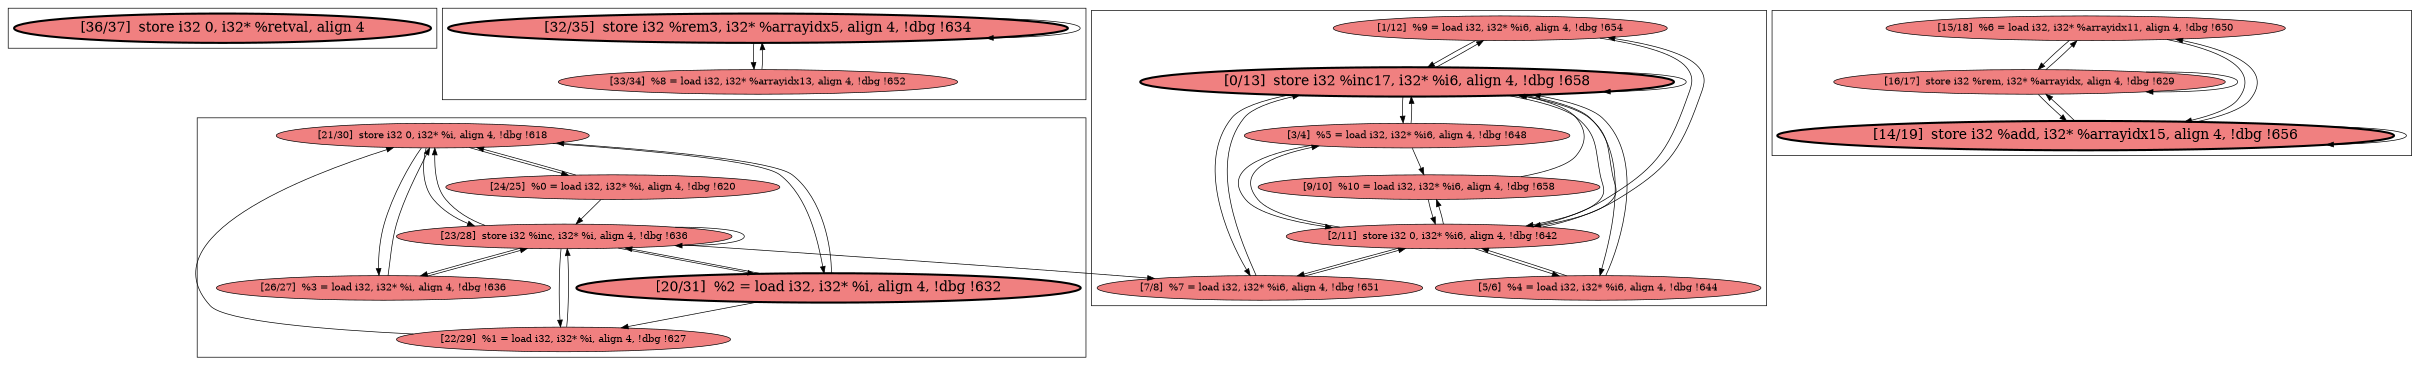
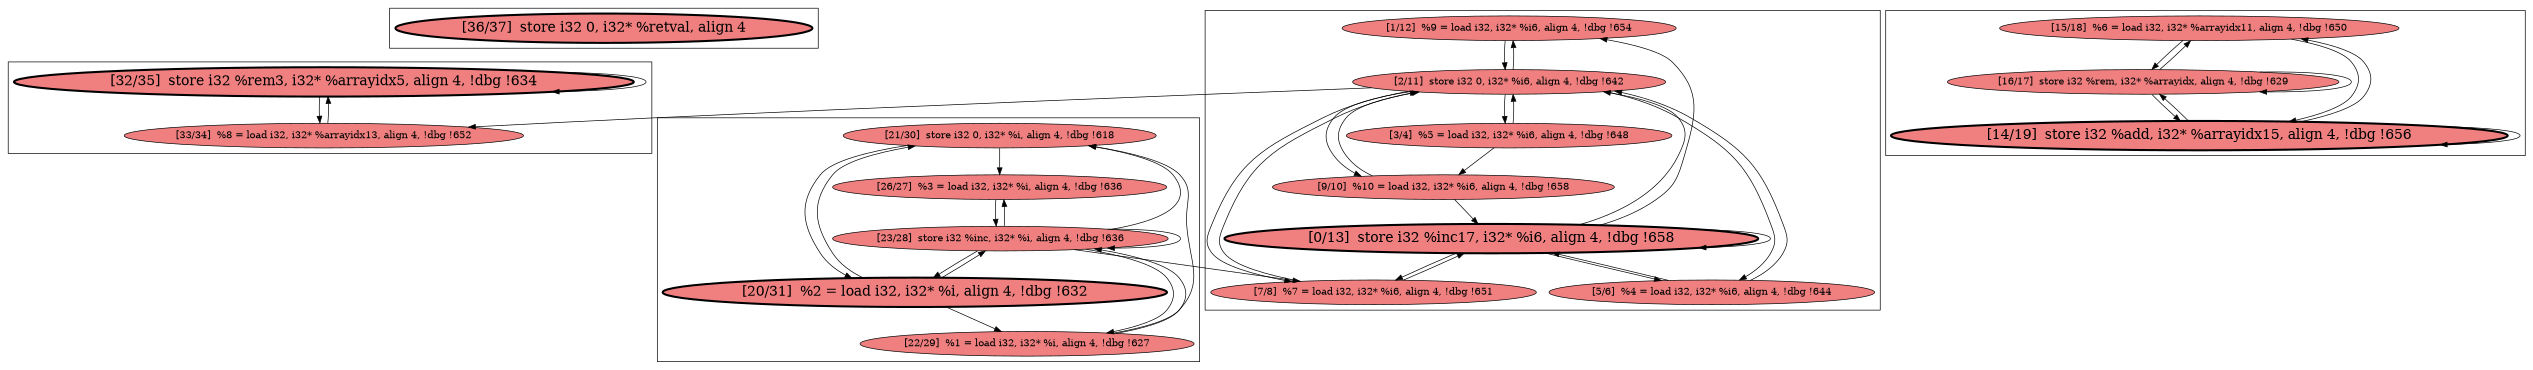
(1455, 52) -> none
(1403, 106) -> none
(1412, 113) -> none
(1611, 164) -> (923, 106)
(613, 187) -> none
(430, 195) -> none
(400, 213) -> none
